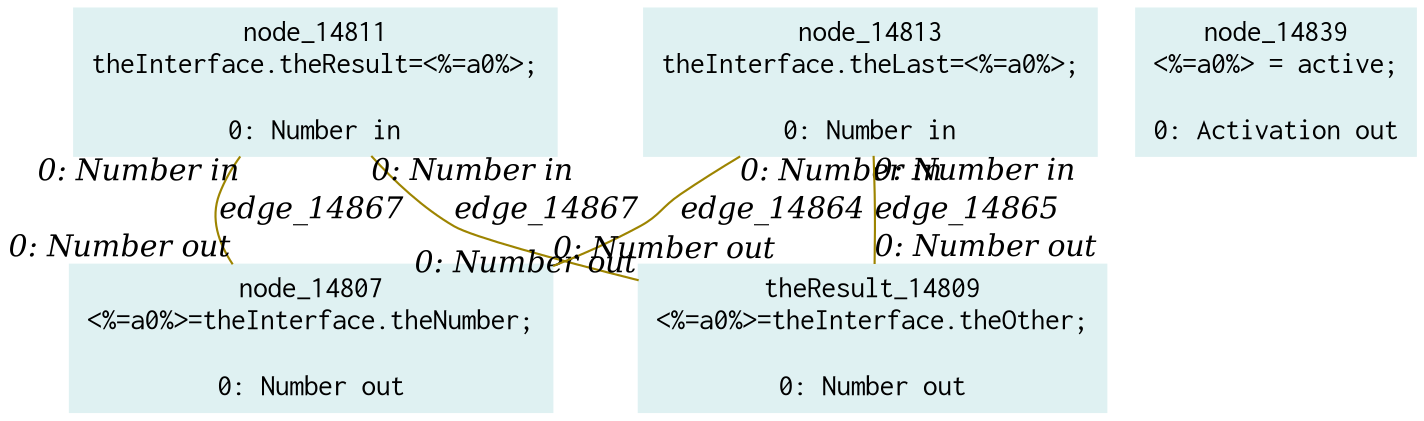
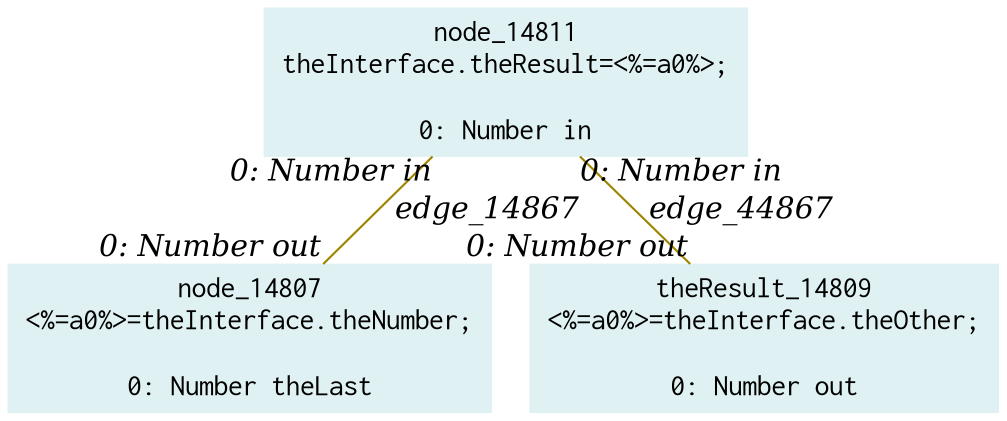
(870, 82) -> none
(1276, 82) -> none
(547, 210) -> (742, 210)
(311, 338) -> (250, 338)
